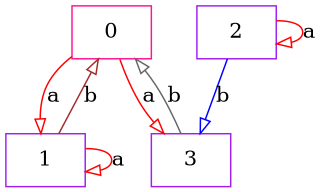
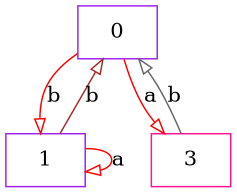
(112, 32) -> (118, 32)
(237, 32) -> none
(54, 96) -> (54, 96)
(191, 160) -> (191, 160)
